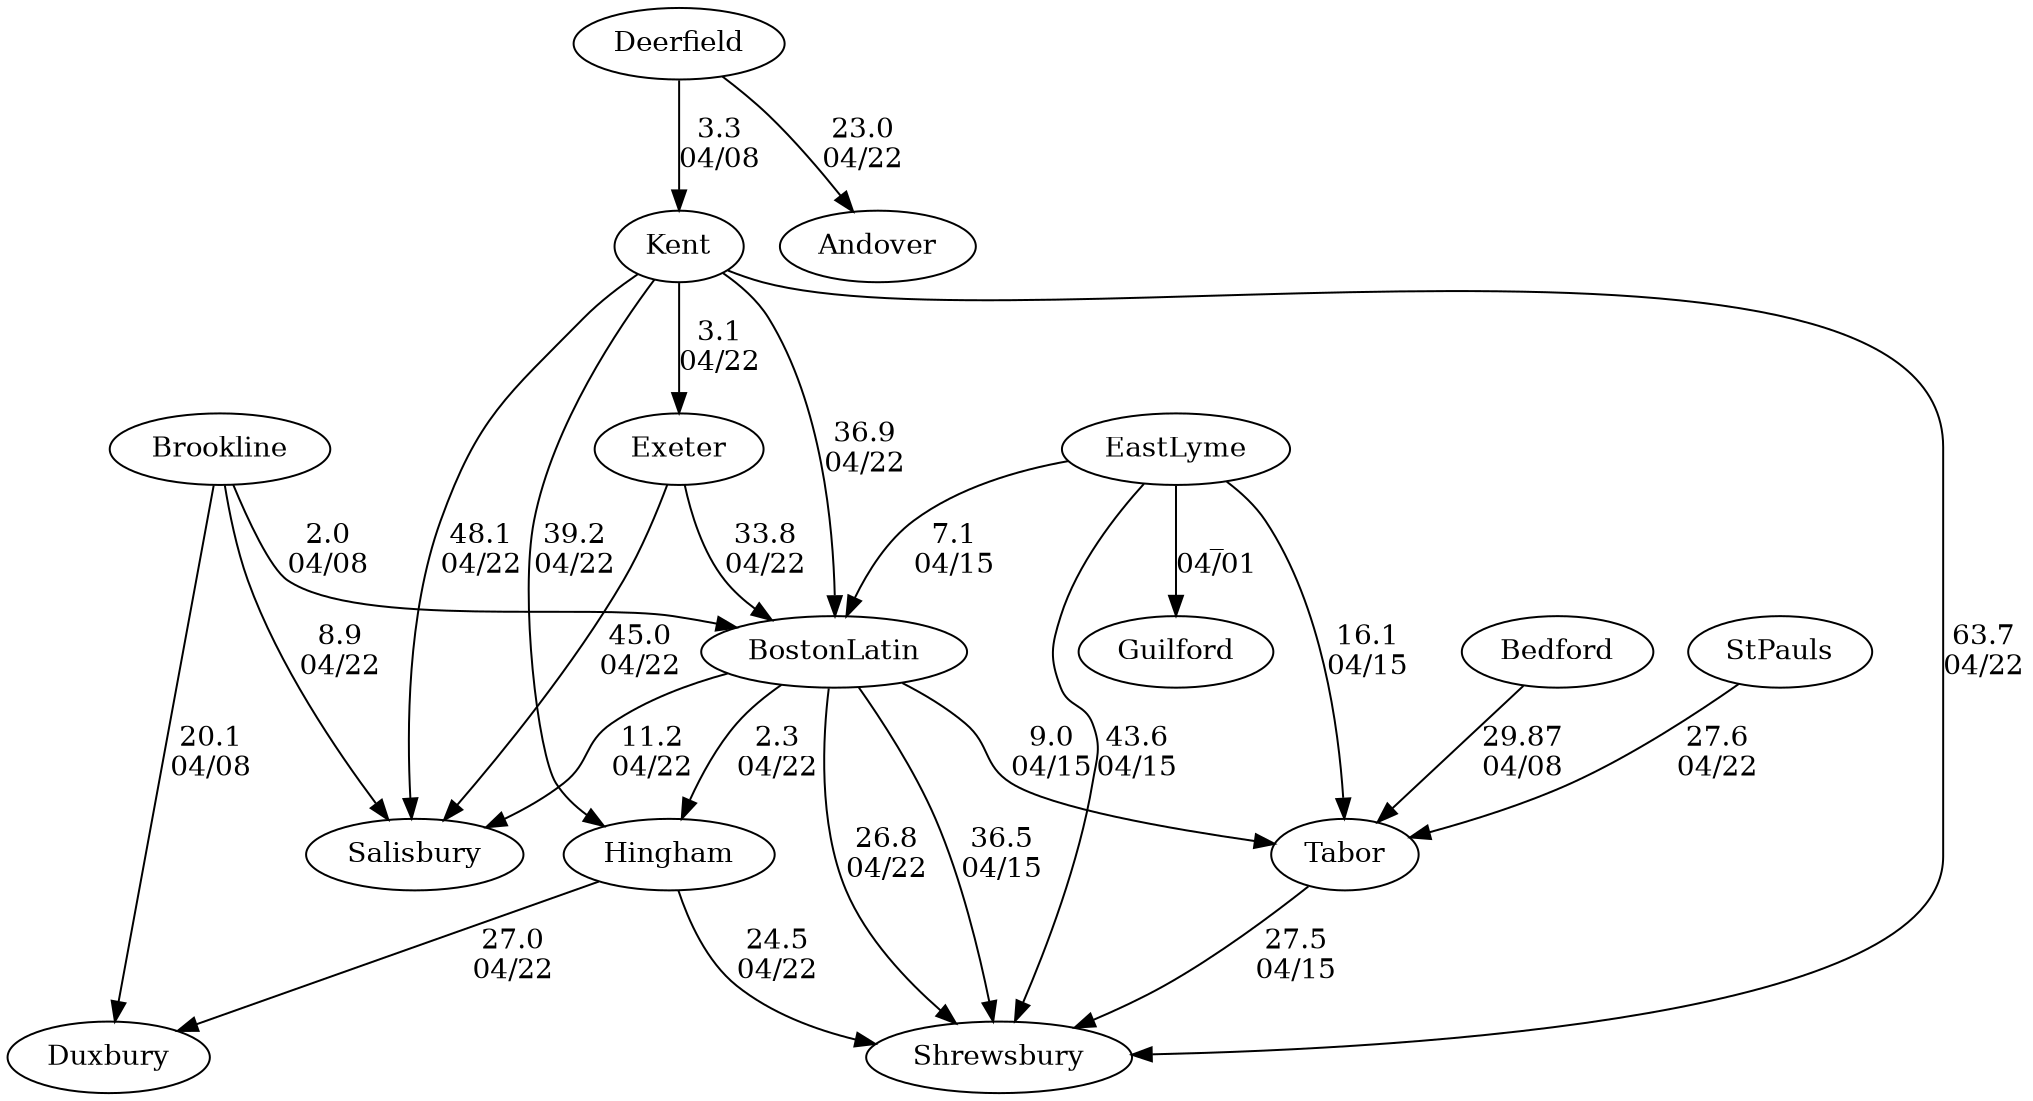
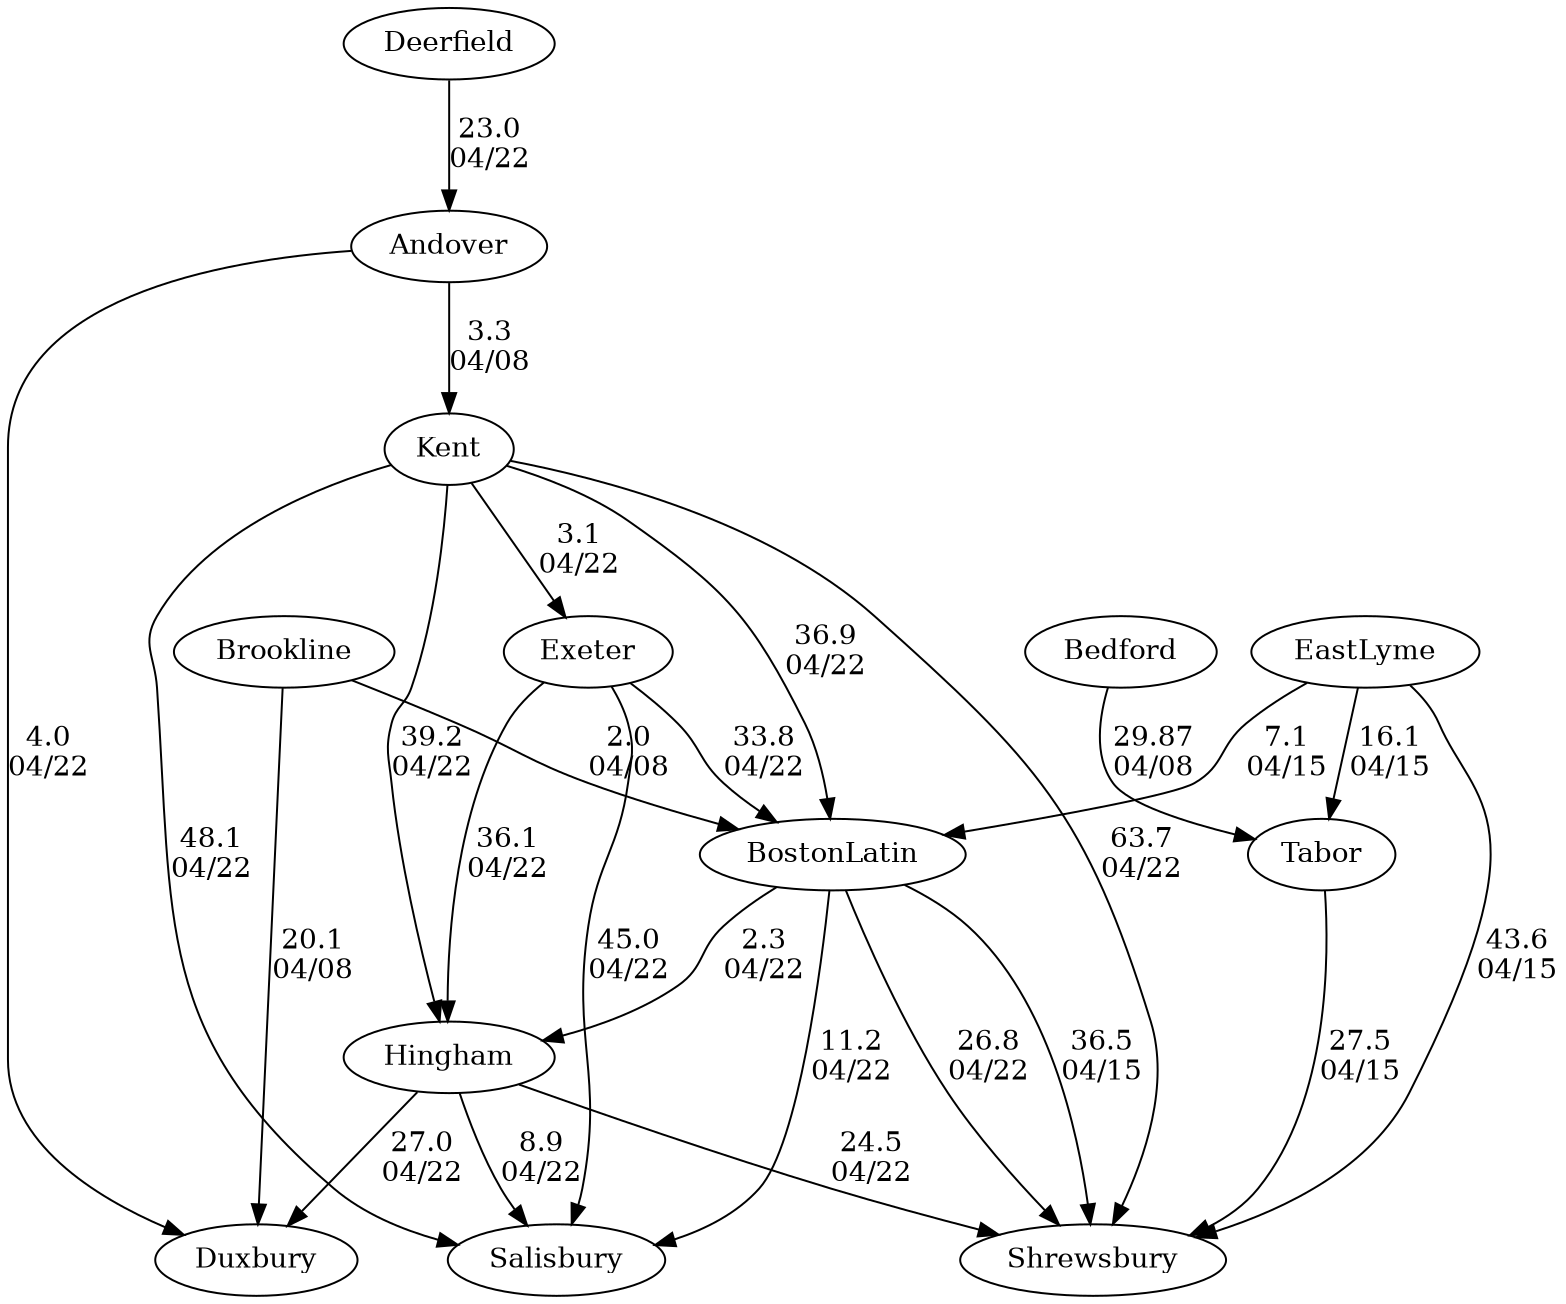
(679, 135) -> (449, 338)
(1176, 652) -> none
(1780, 652) -> none
(280, 653) -> (483, 1153)
none -> (8, 659)
(1057, 802) -> none
none -> (466, 831)
